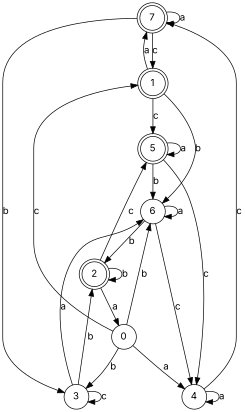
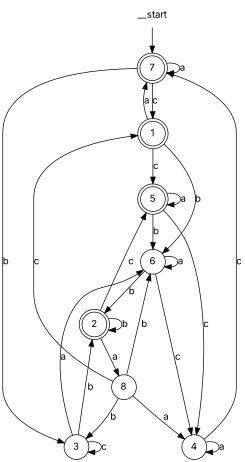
none -> (152, 15)
(124, 337) -> (124, 387)
